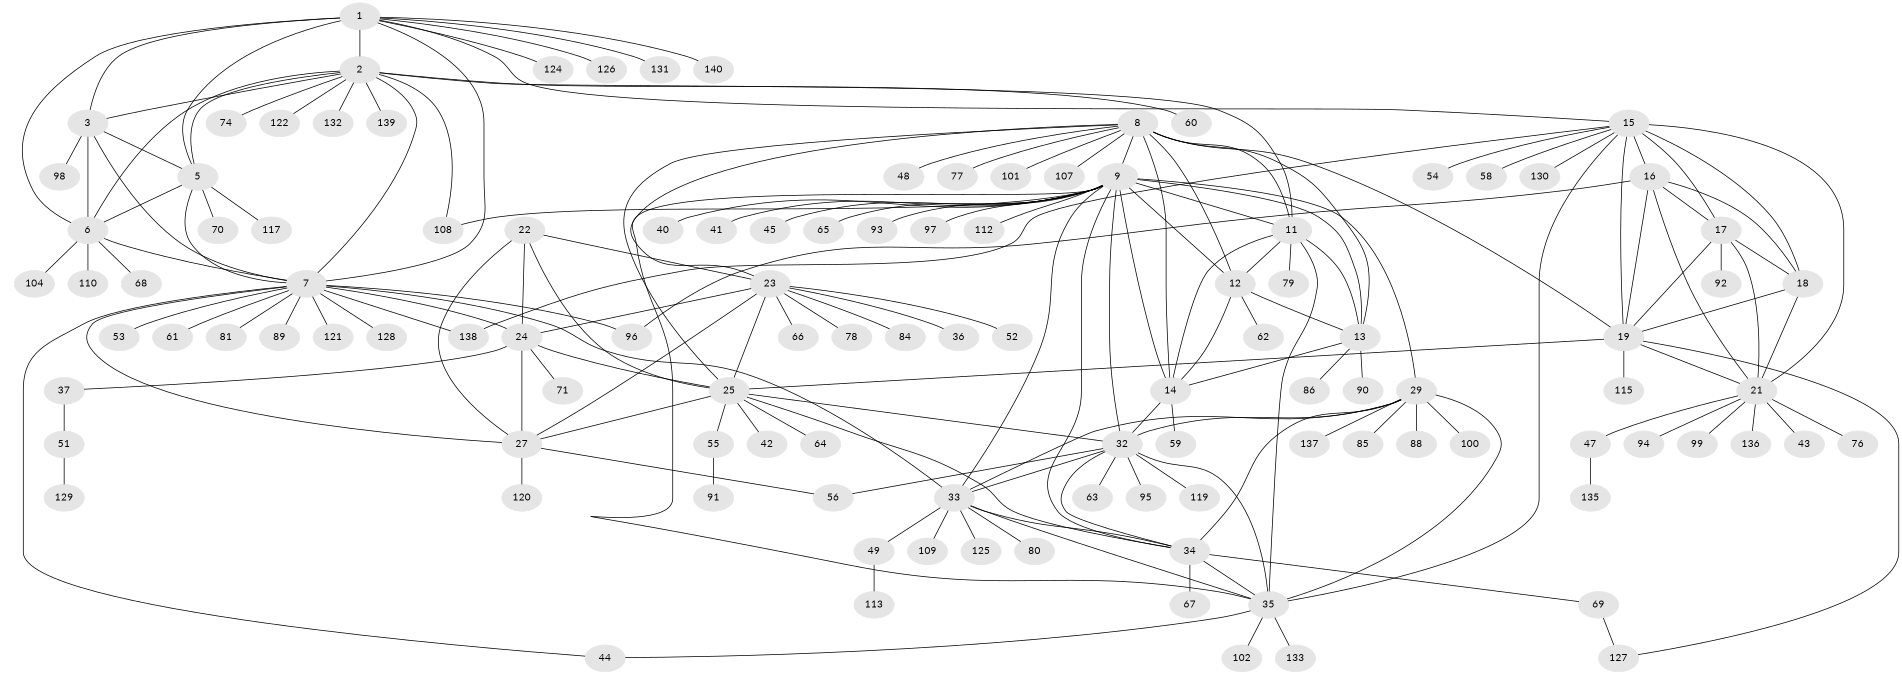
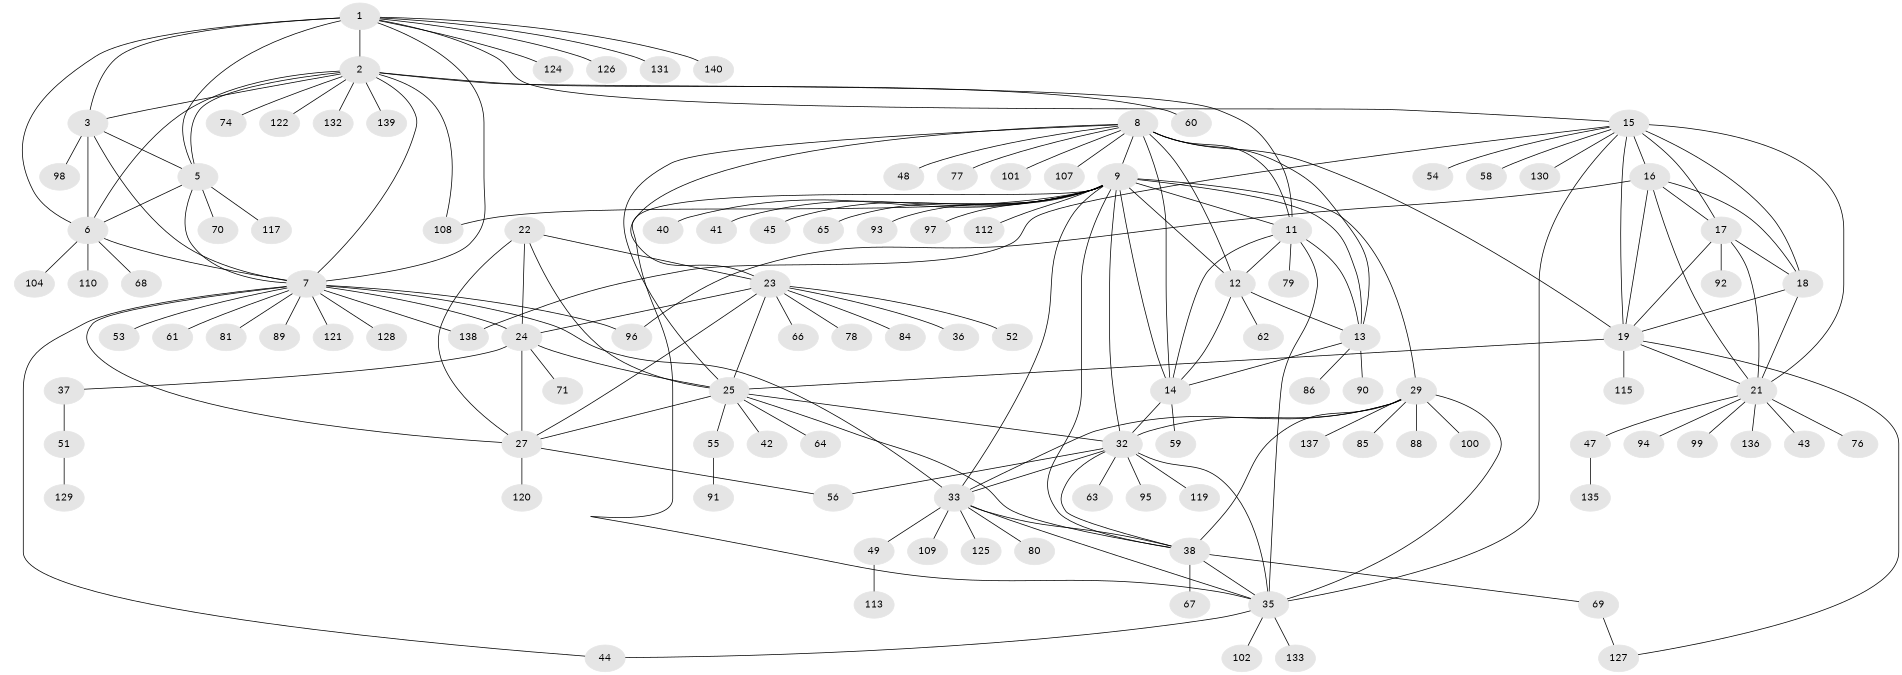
(1190, 551) -> (1190, 551)
